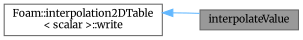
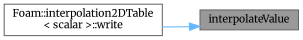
(186, 13) -> (176, 27)
